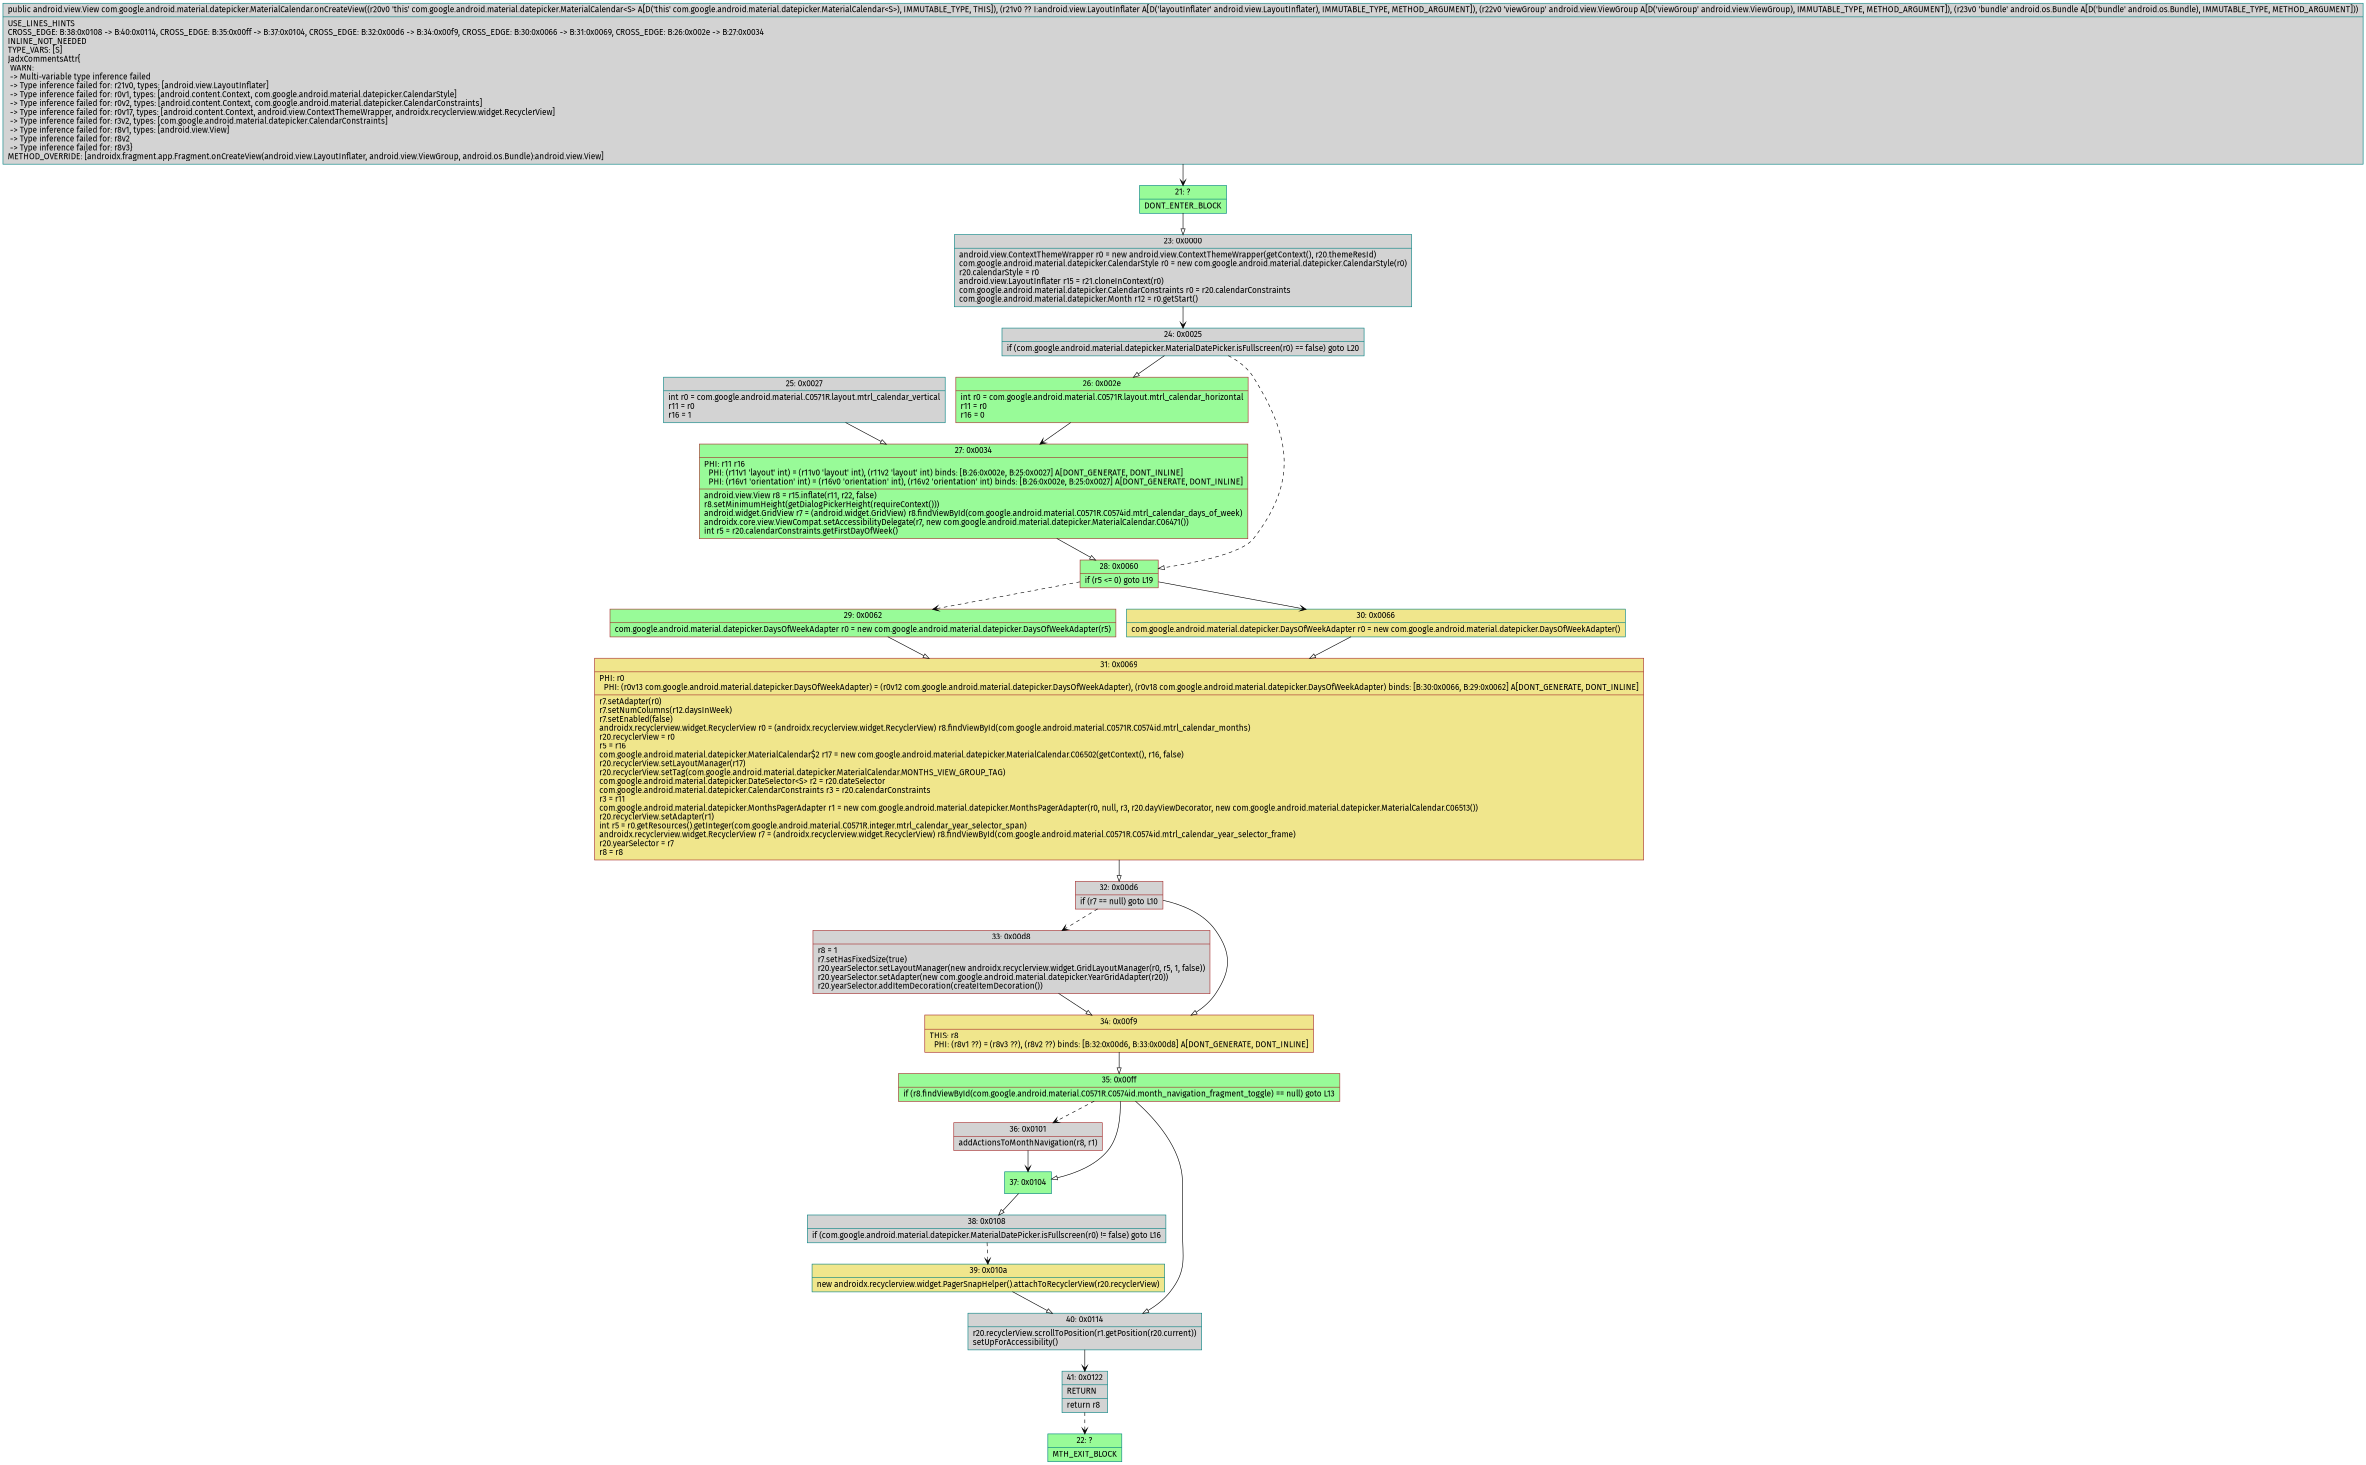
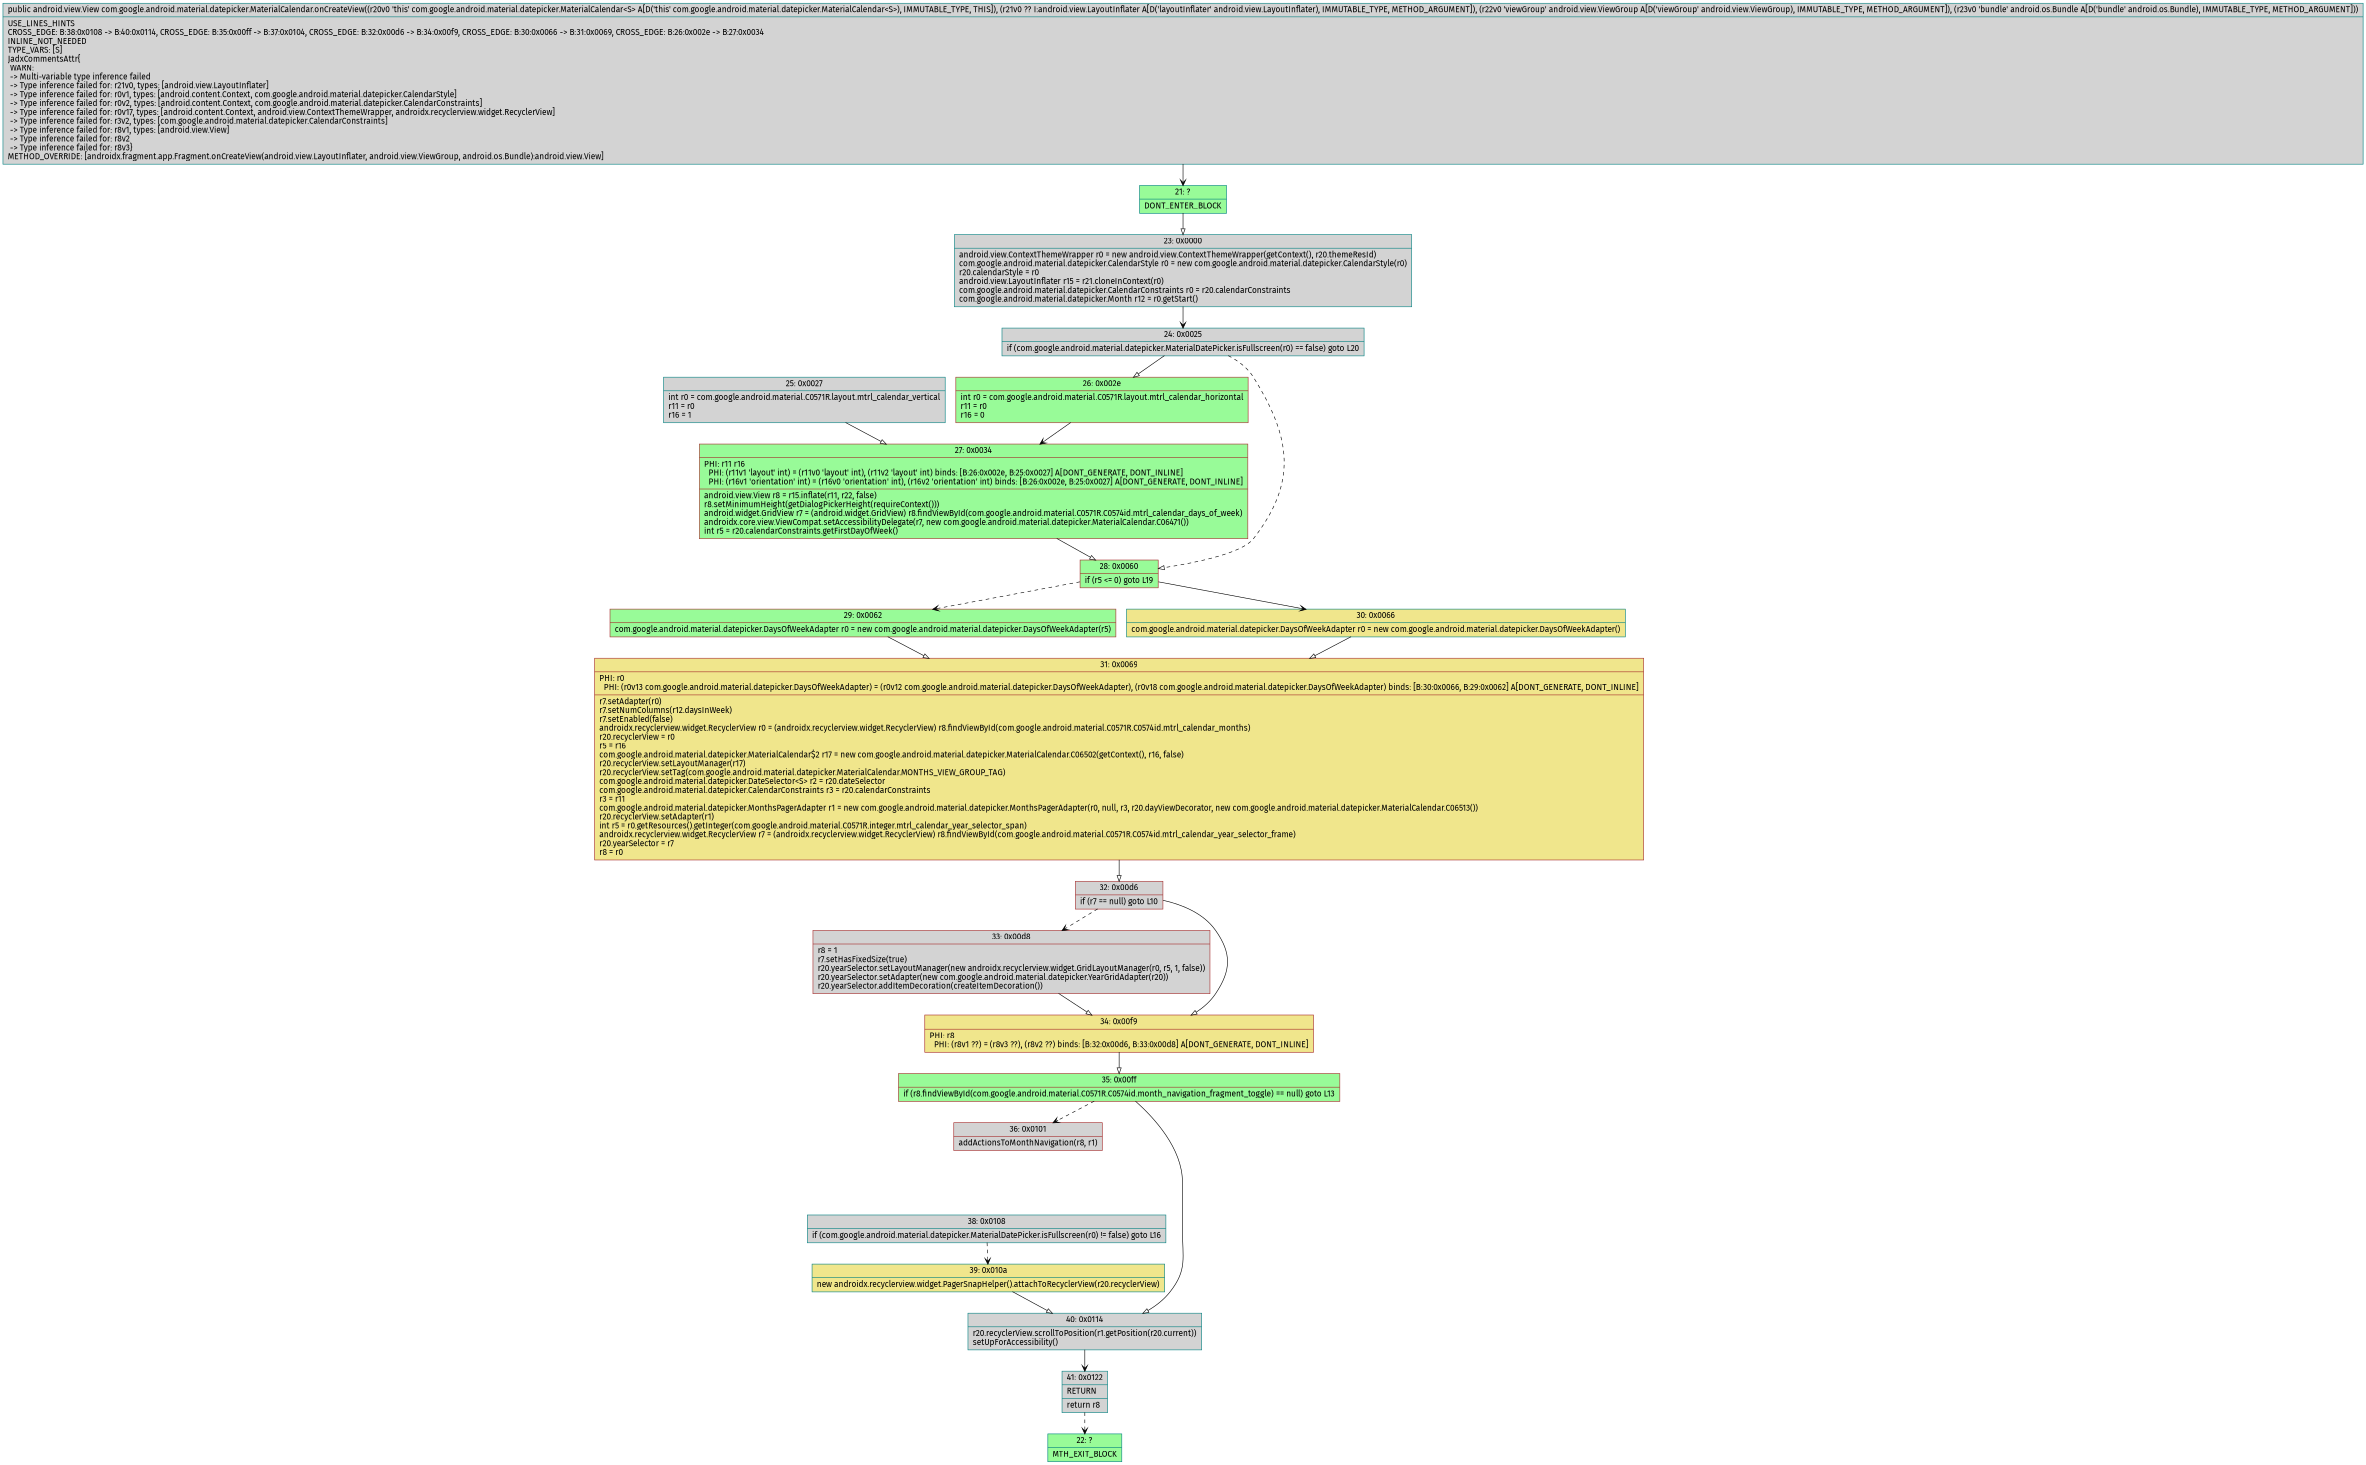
(611, 853) -> (611, 853)
(945, 1036) -> (943, 1036)
(1028, 1183) -> none
